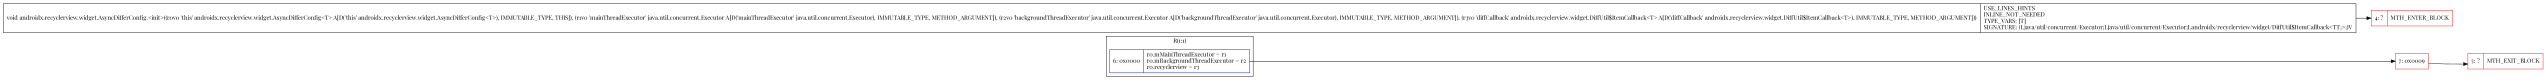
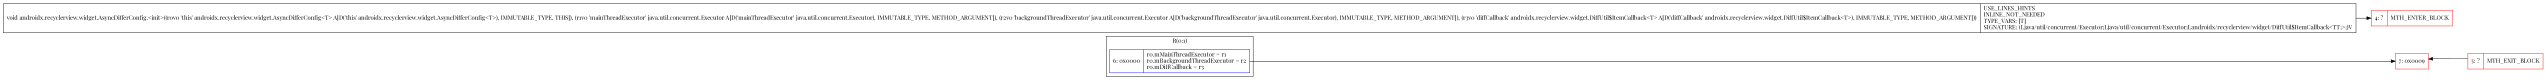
(1180, 41) -> (1180, 41)
(2446, 64) -> (2450, 58)
(1173, 67) -> (1175, 67)
